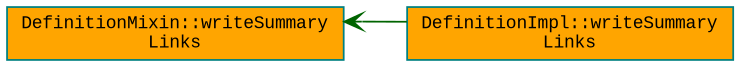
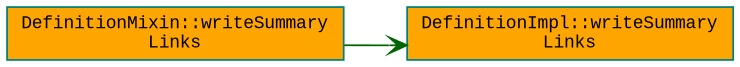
(385, 22) -> (367, 45)
